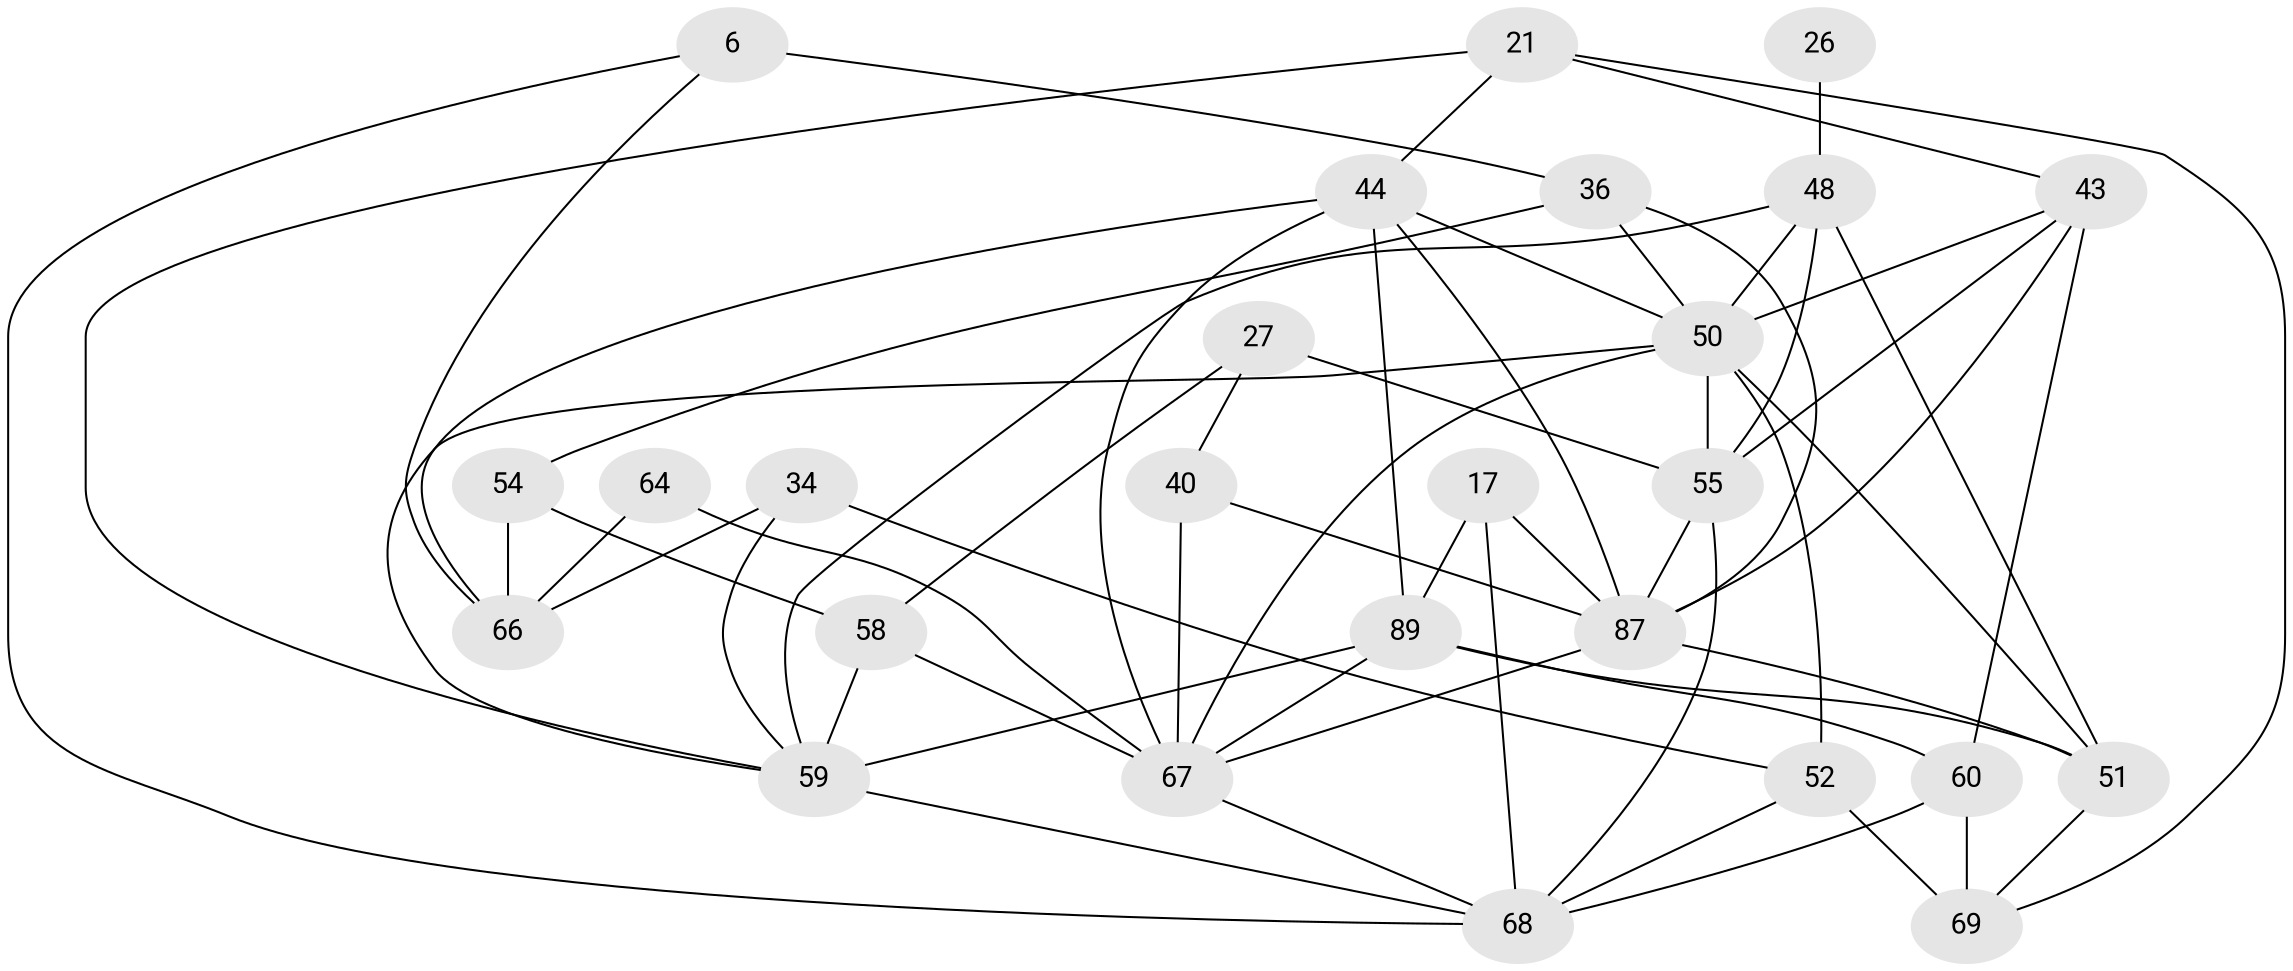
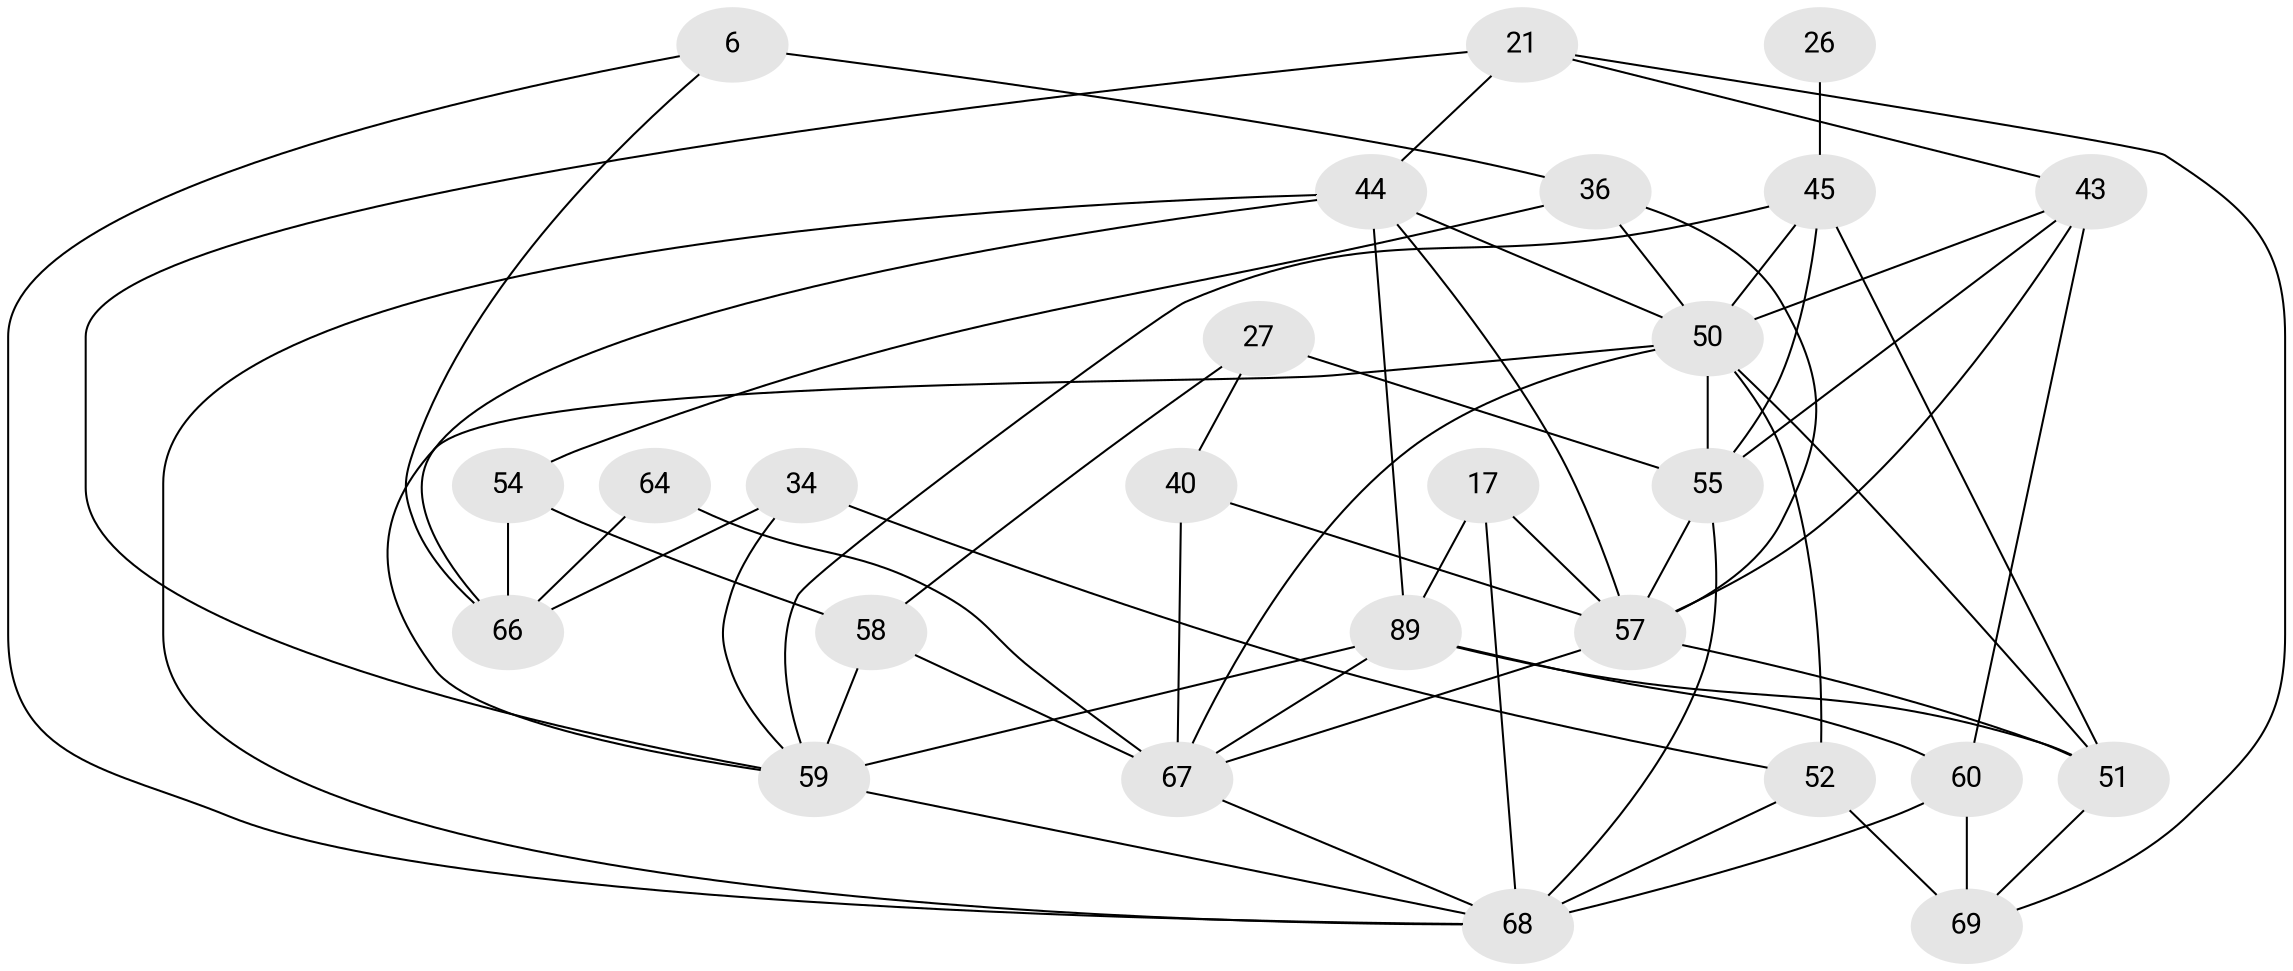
(1820, 192) -> (1820, 192)
(1116, 419) -> (163, 634)
(1630, 632) -> (1630, 632)
